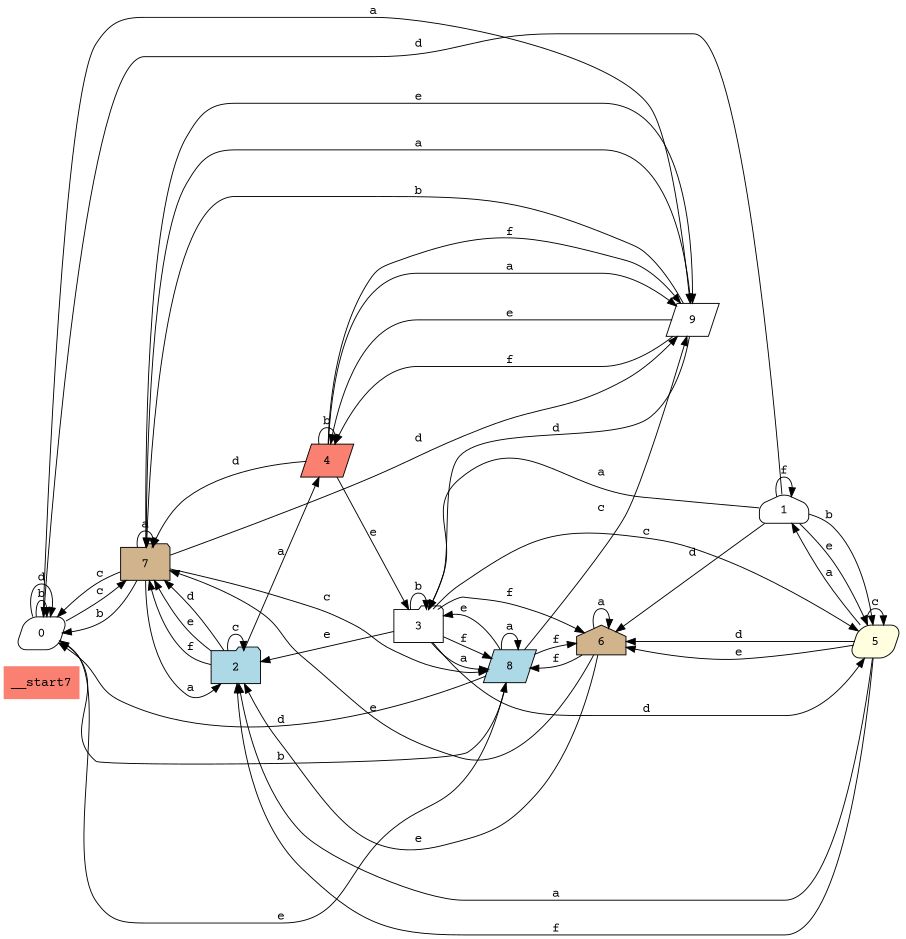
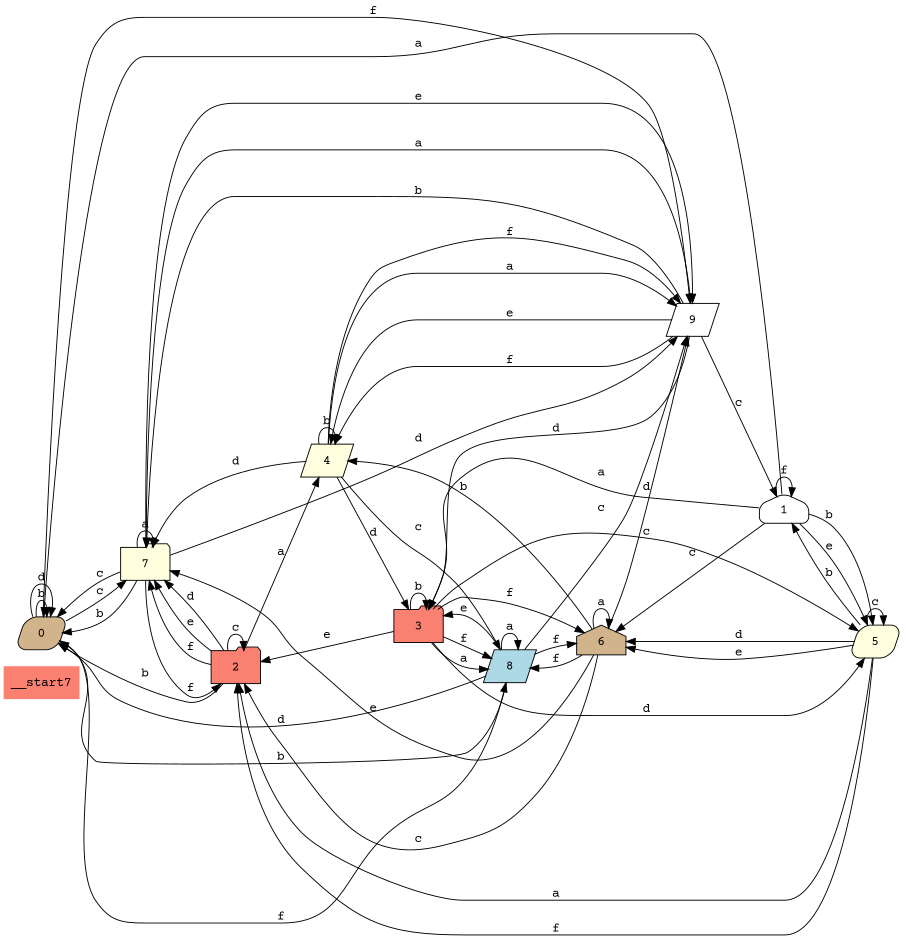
(373, 11) -> (373, 11)
(419, 43) -> (419, 43)
none -> (737, 412)
(327, 461) -> (327, 461)
none -> (651, 488)
none -> (493, 517)
(373, 532) -> (373, 532)
(693, 552) -> (693, 552)
(145, 564) -> (145, 564)
(829, 573) -> (829, 573)
(328, 613) -> (423, 555)
(419, 626) -> (419, 626)
(42, 633) -> (42, 633)
(236, 667) -> (236, 667)
none -> (144, 688)
(191, 688) -> (191, 688)
(419, 838) -> (419, 838)
(281, 916) -> (281, 916)
